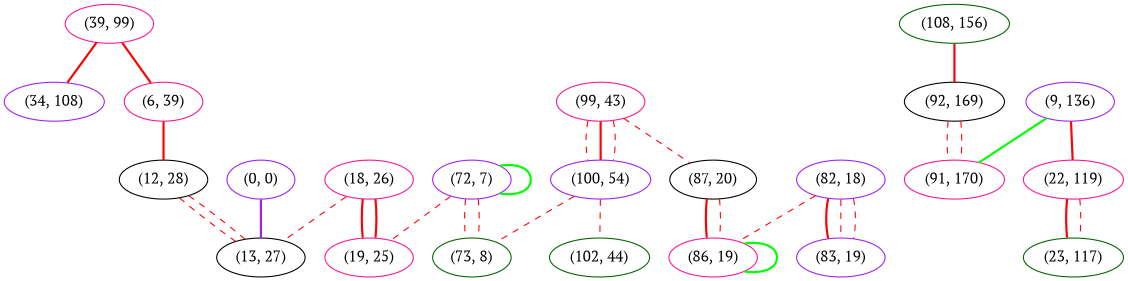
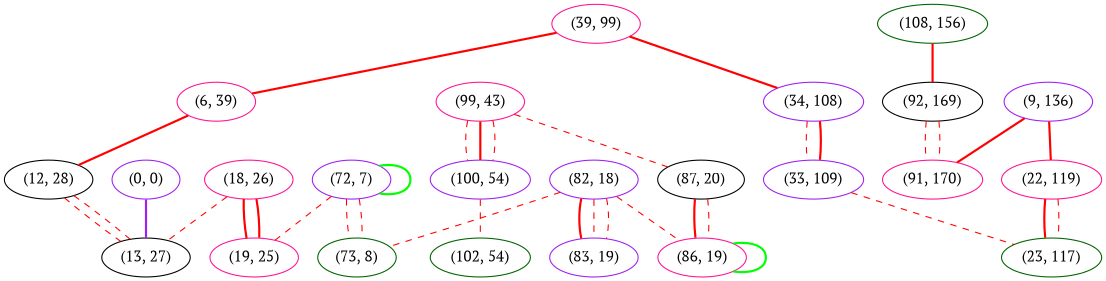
(1013, 140) -> (991, 140)
none -> (814, 180)
(535, 219) -> (471, 221)
(600, 258) -> (480, 258)
